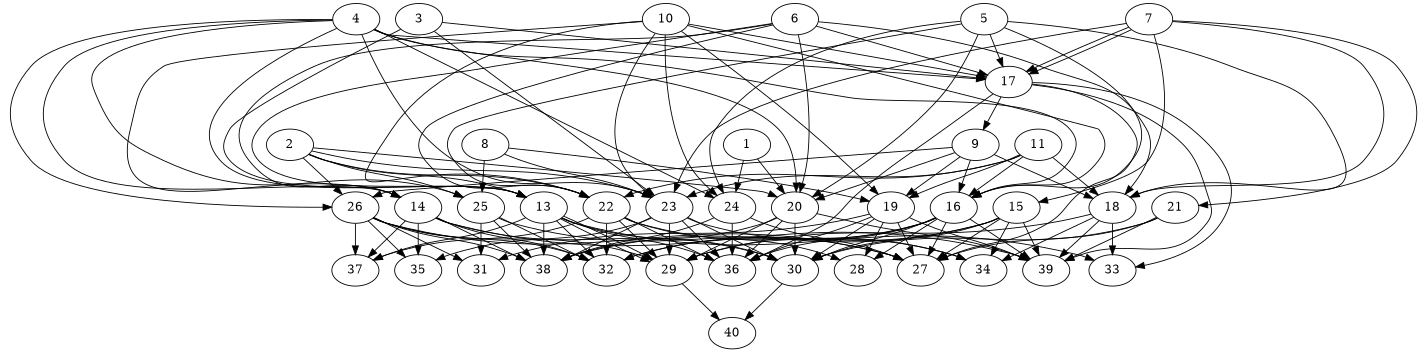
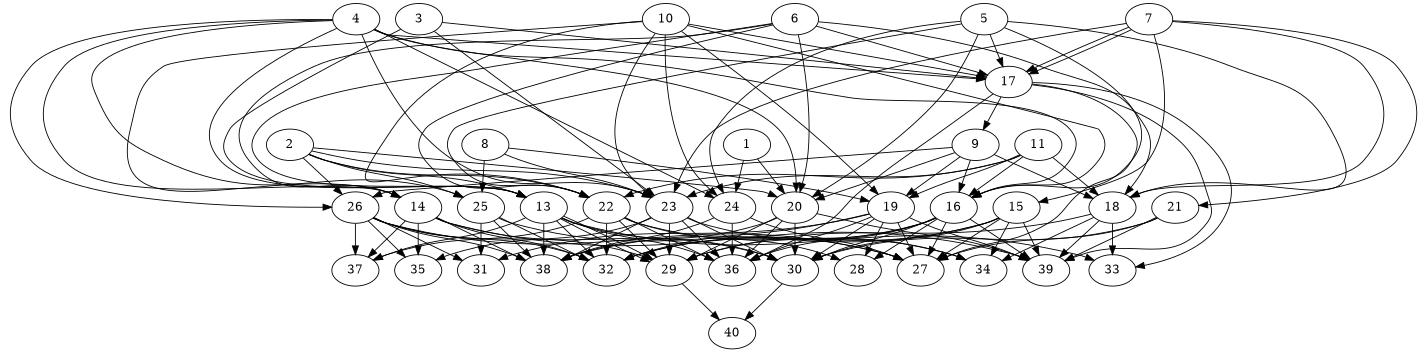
none -> (751, 234)
